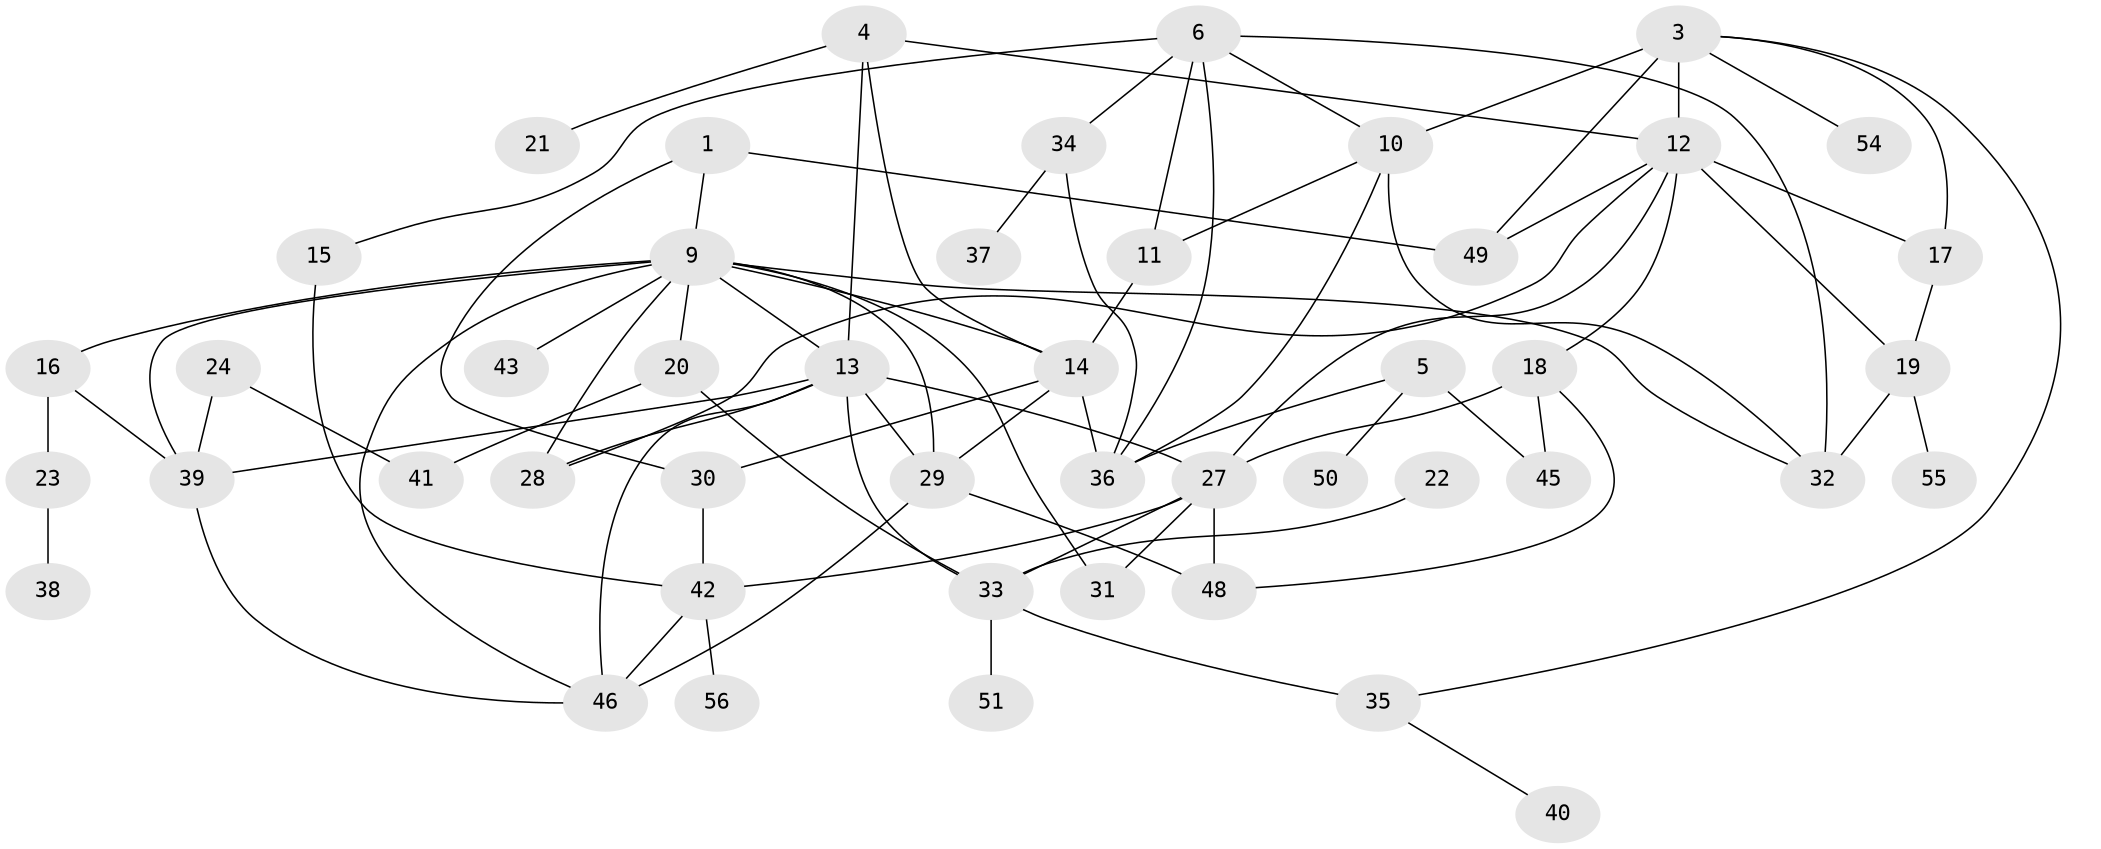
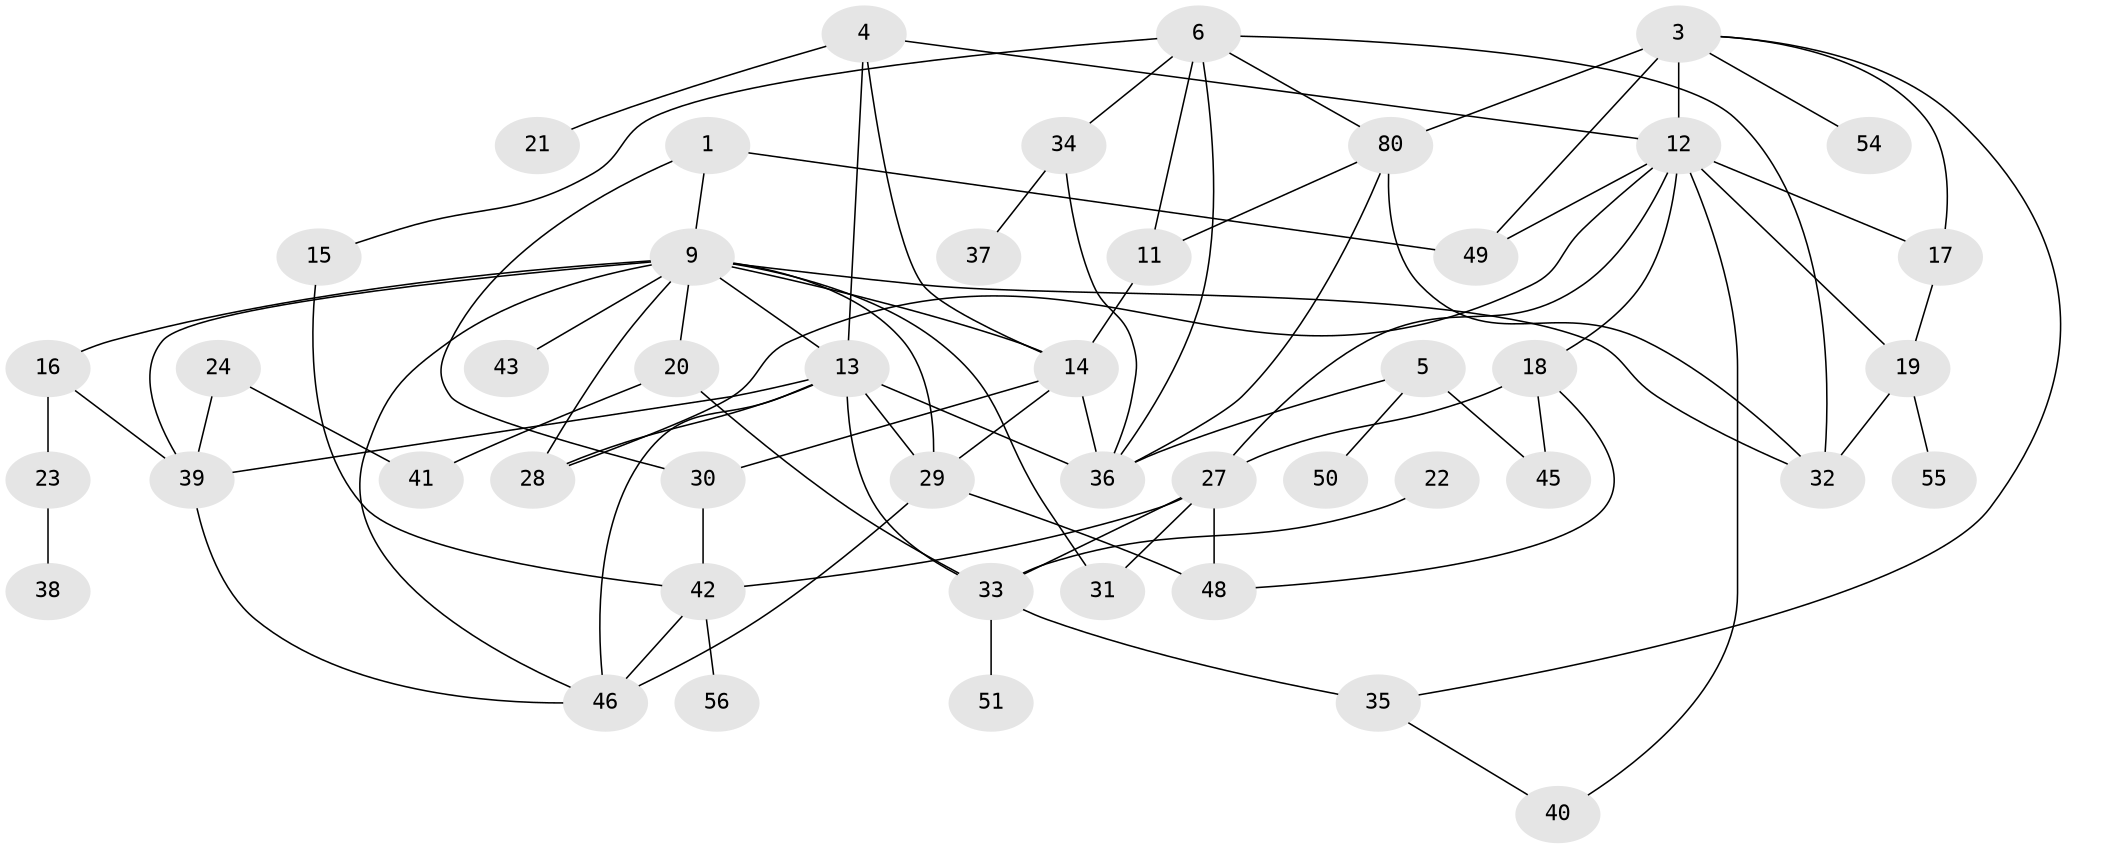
(1391, 146) -> (1391, 146)
(1036, 414) -> (975, 424)
none -> (1738, 510)
